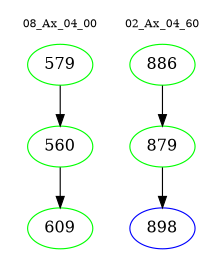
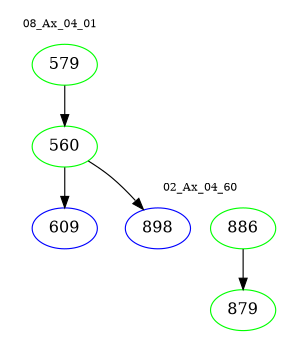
(60, 24) -> (60, 24)
(162, 182) -> (124, 188)
(60, 228) -> (65, 228)
